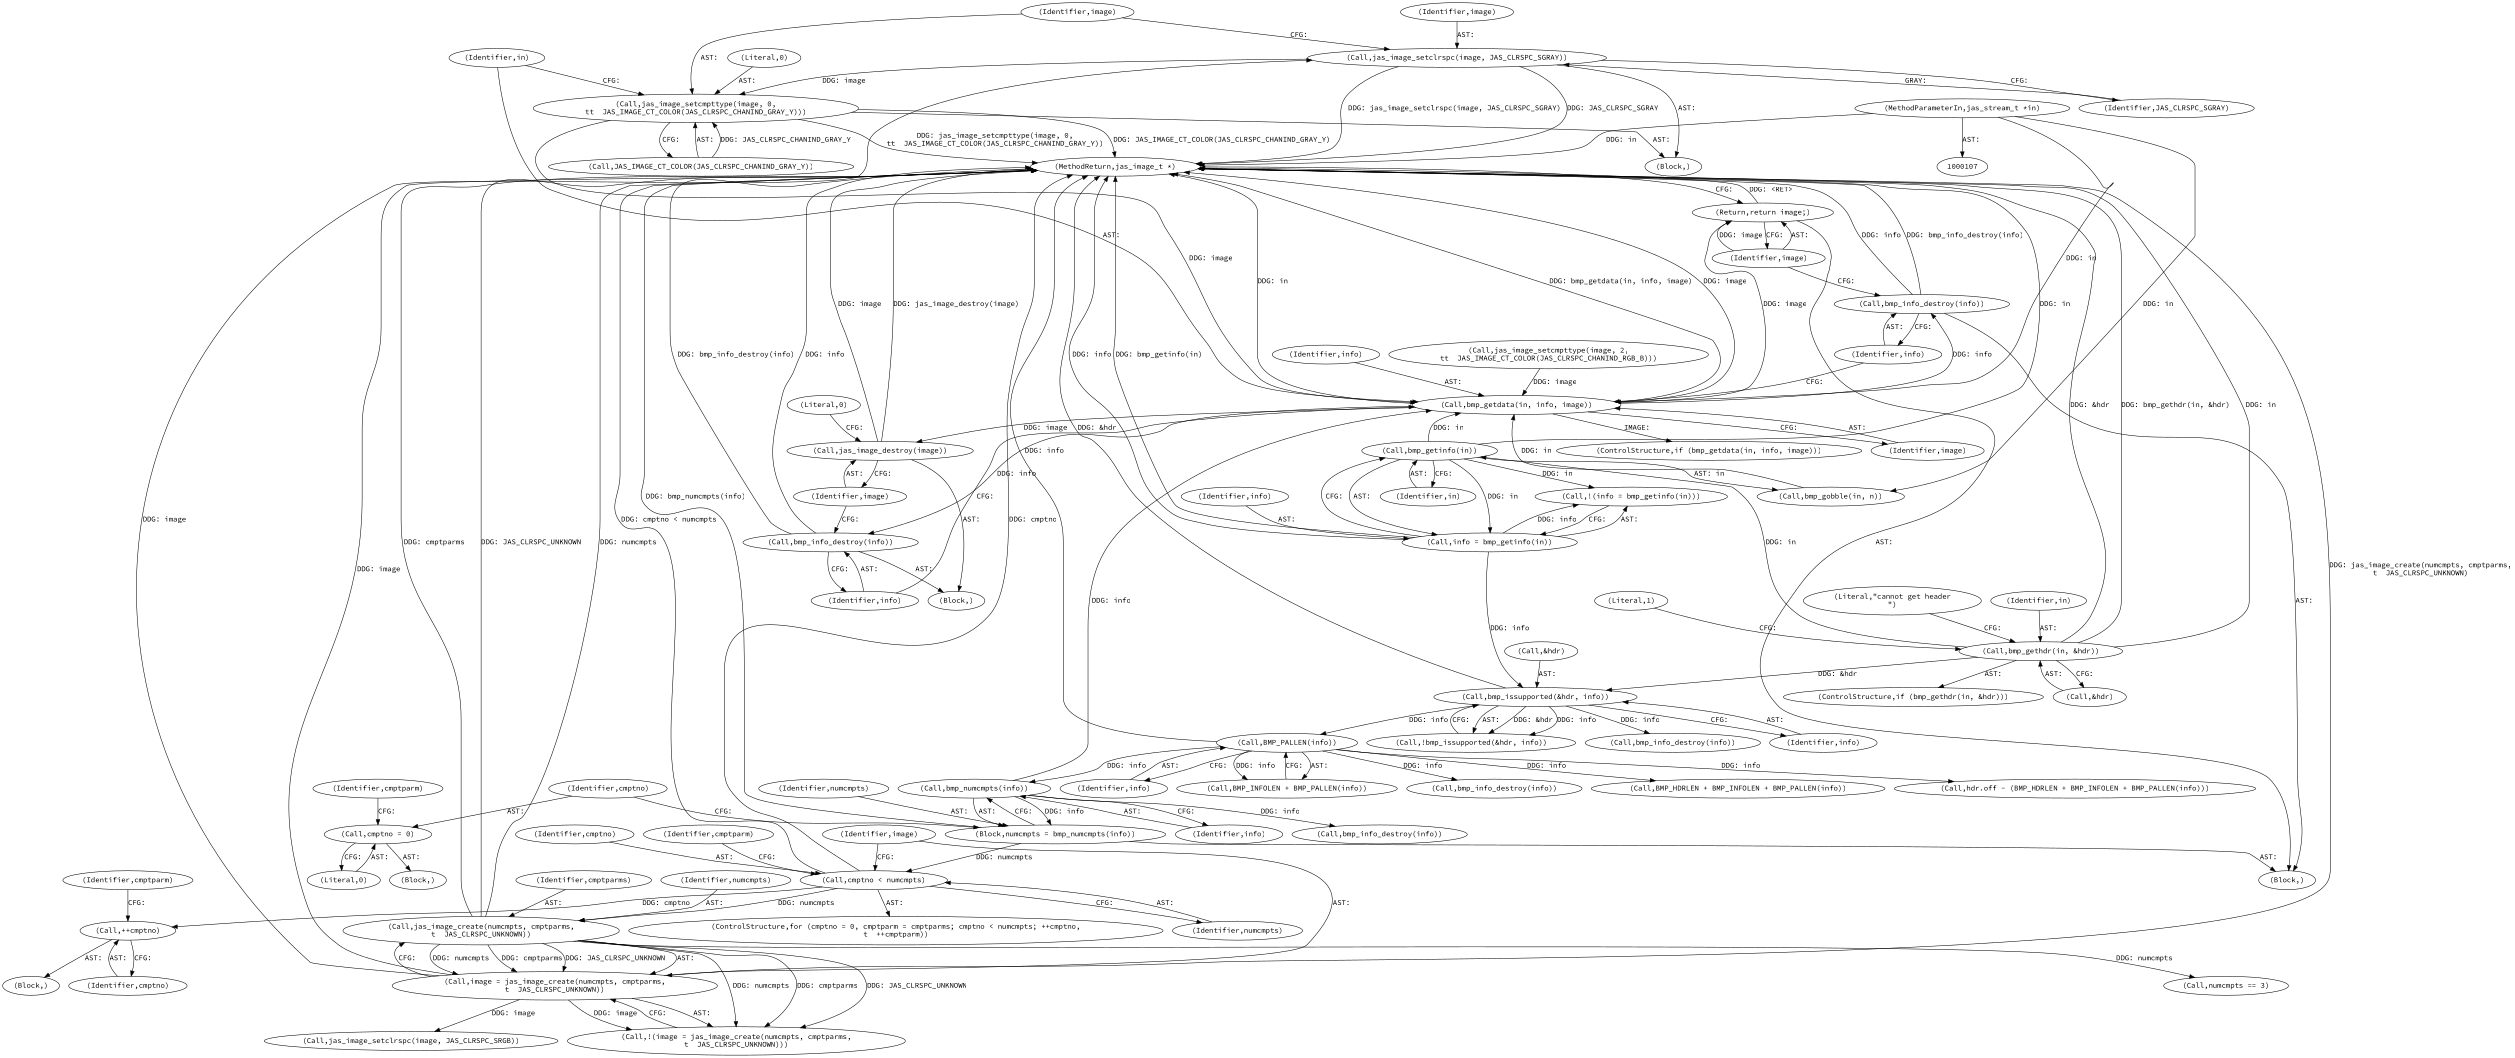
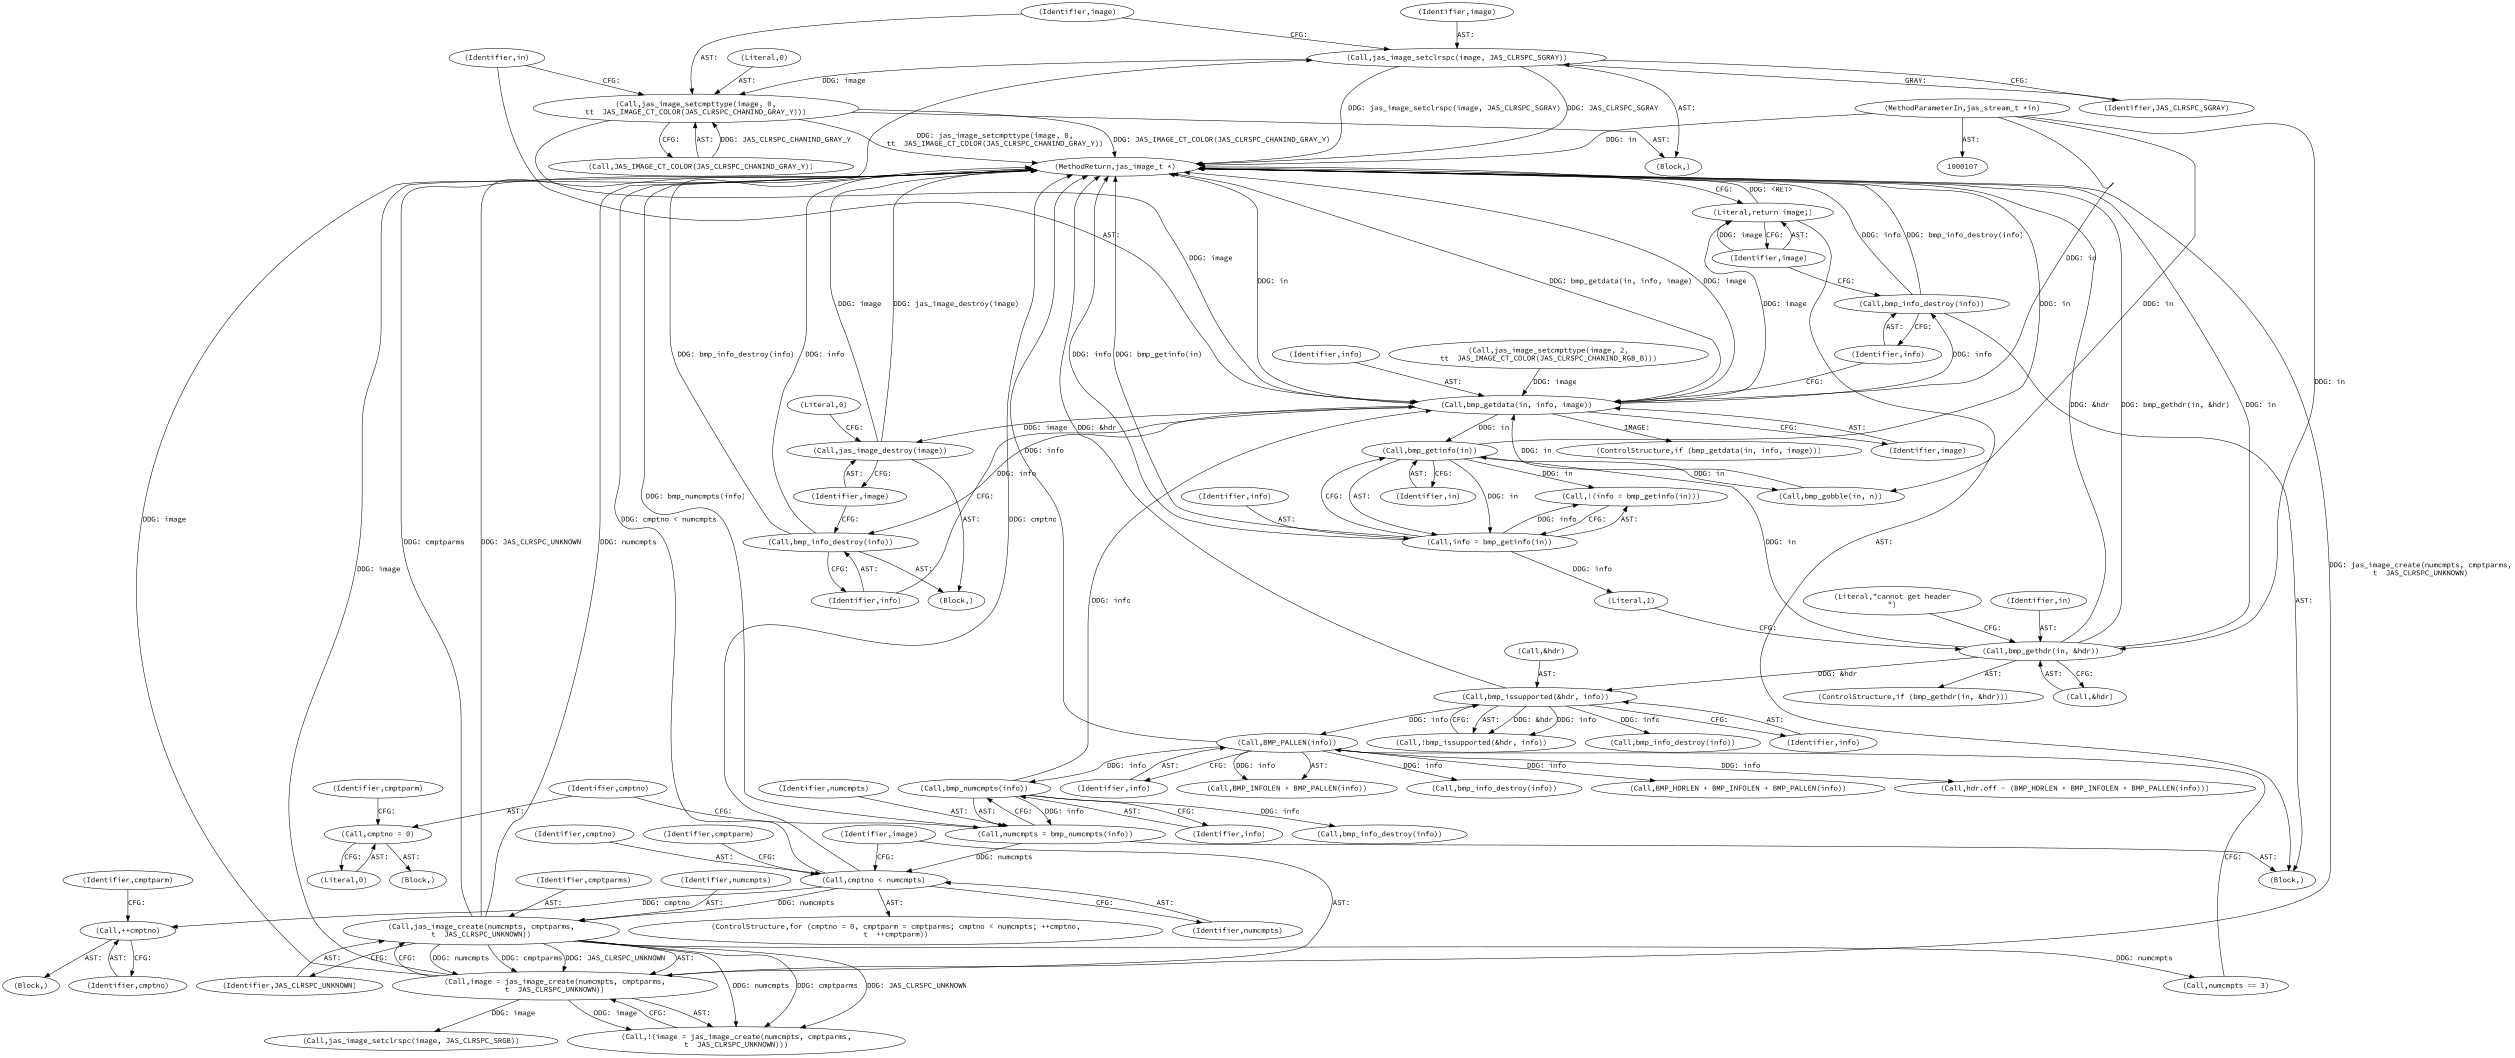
(1763, 213) -> (1763, 213)
none -> (2314, 305)
(1436, 422) -> (1474, 426)
(1709, 474) -> (1709, 474)
(1489, 622) -> (1559, 571)
(1285, 768) -> (1907, 755)
(1055, 834) -> (1055, 834)
none -> (290, 986)
